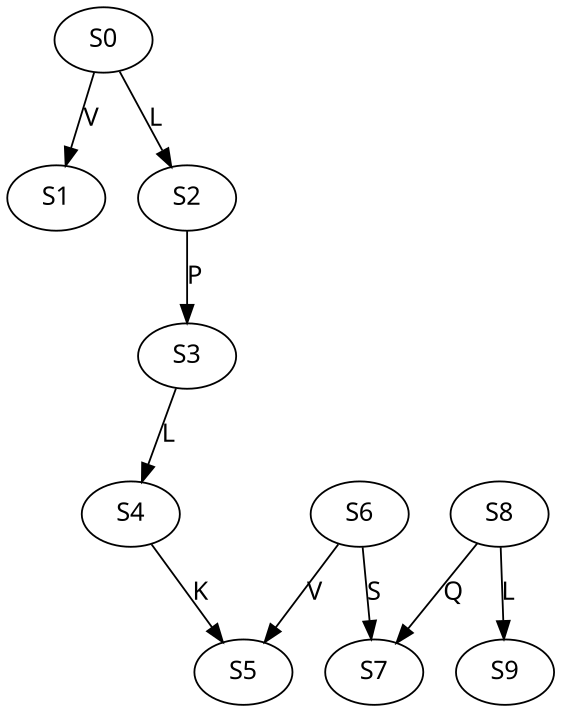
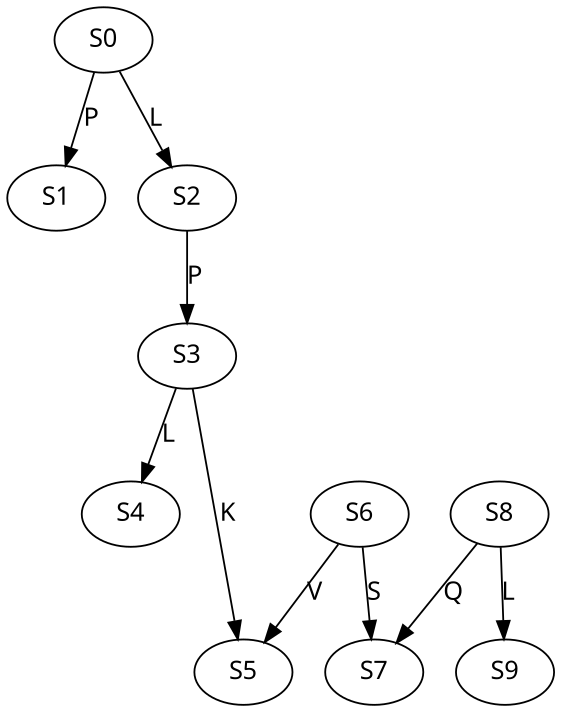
(92, 119) -> (92, 119)
(182, 586) -> (214, 505)
